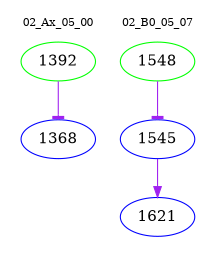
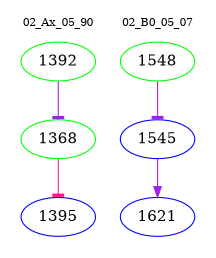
(58, 23) -> (58, 23)
(58, 139) -> (58, 139)
none -> (58, 217)
